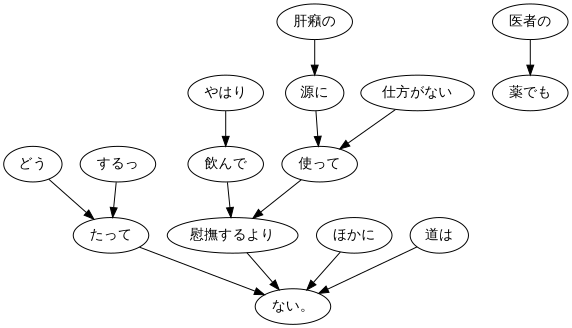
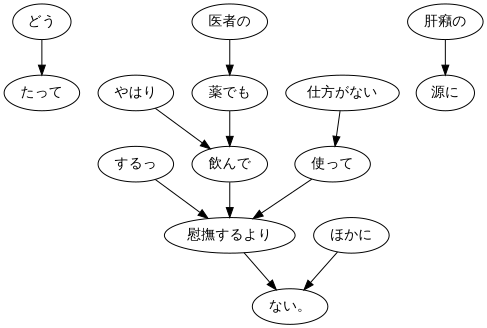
none -> (230, 124)
(317, 124) -> none
(115, 195) -> (178, 196)
(439, 235) -> none
(197, 269) -> none
